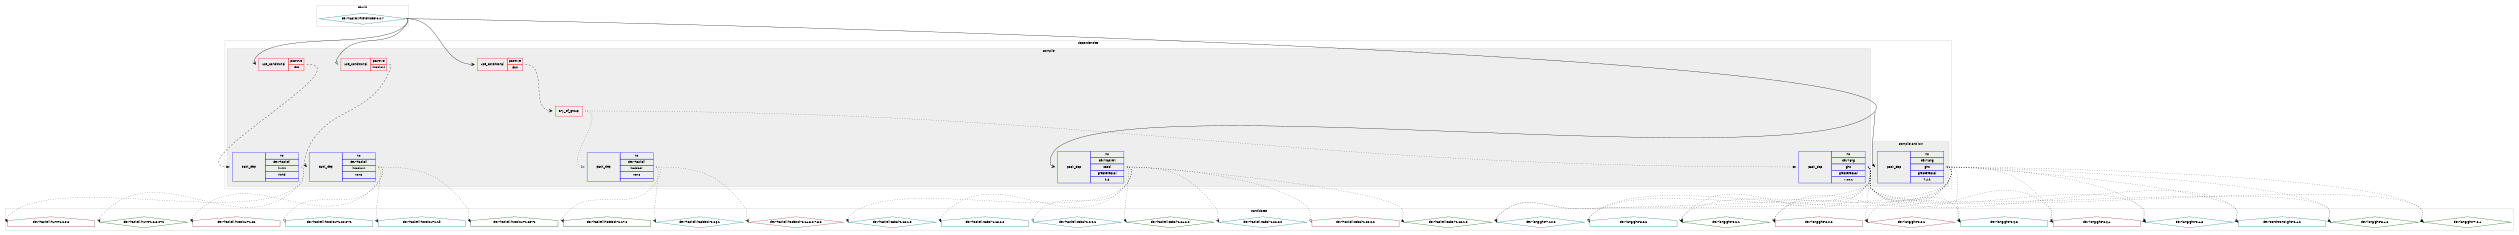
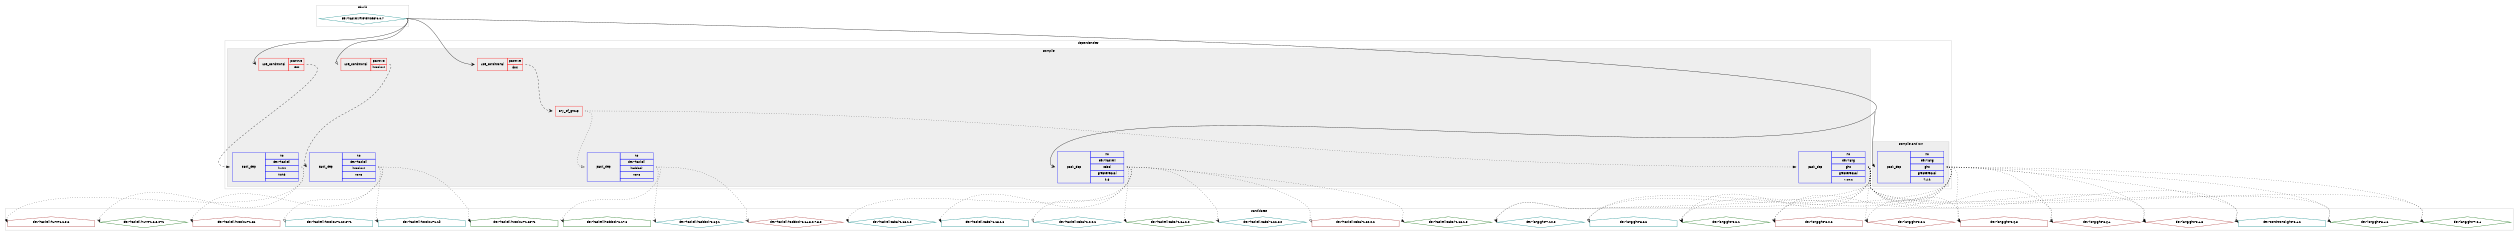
(2004, 222) -> (2004, 222)
(2097, 222) -> (2097, 222)
(2189, 222) -> (2189, 222)
